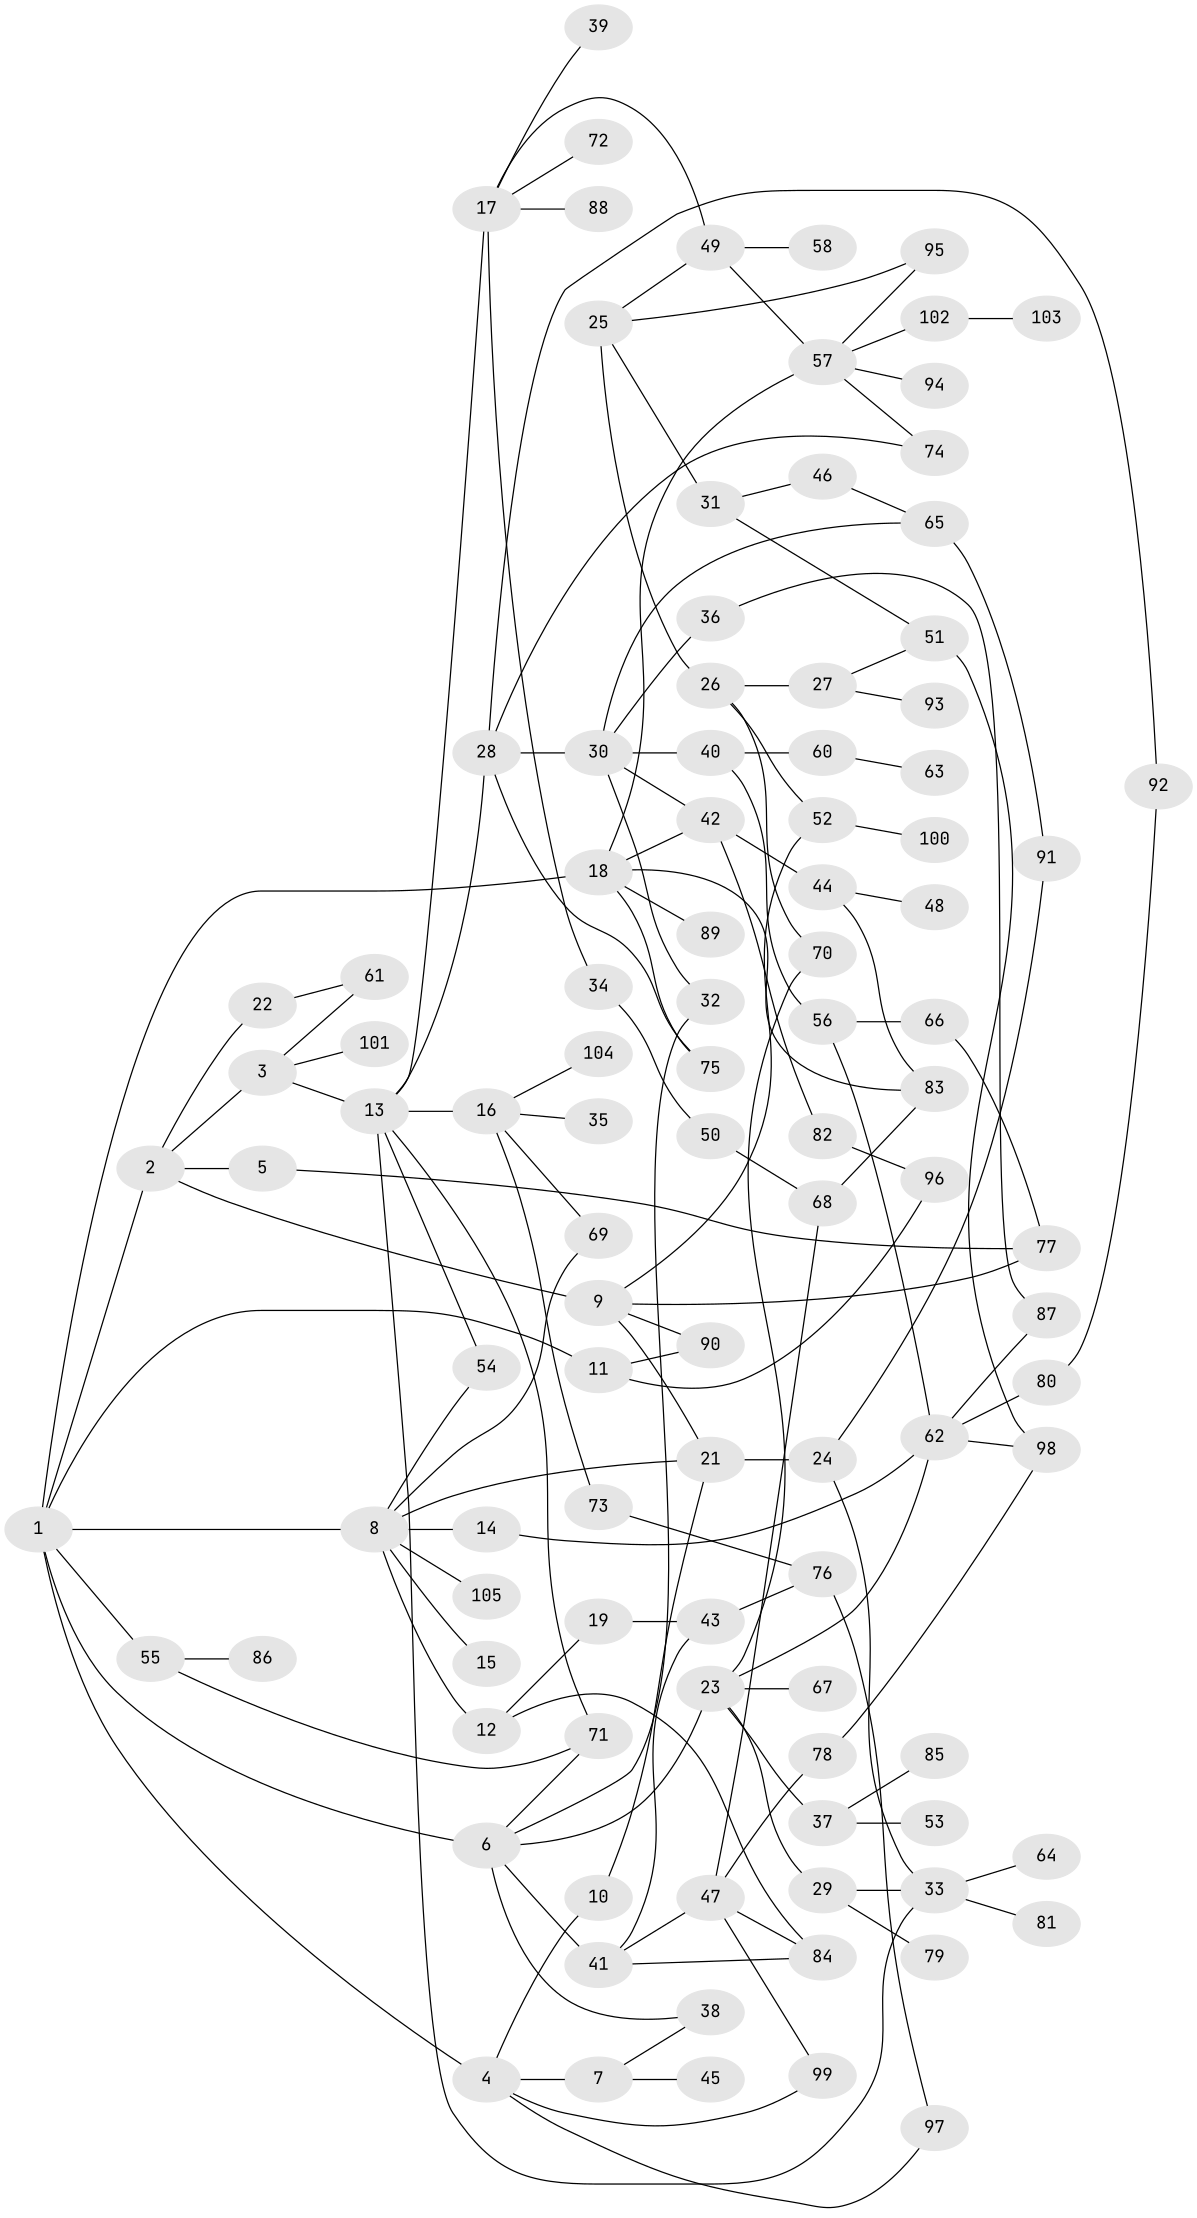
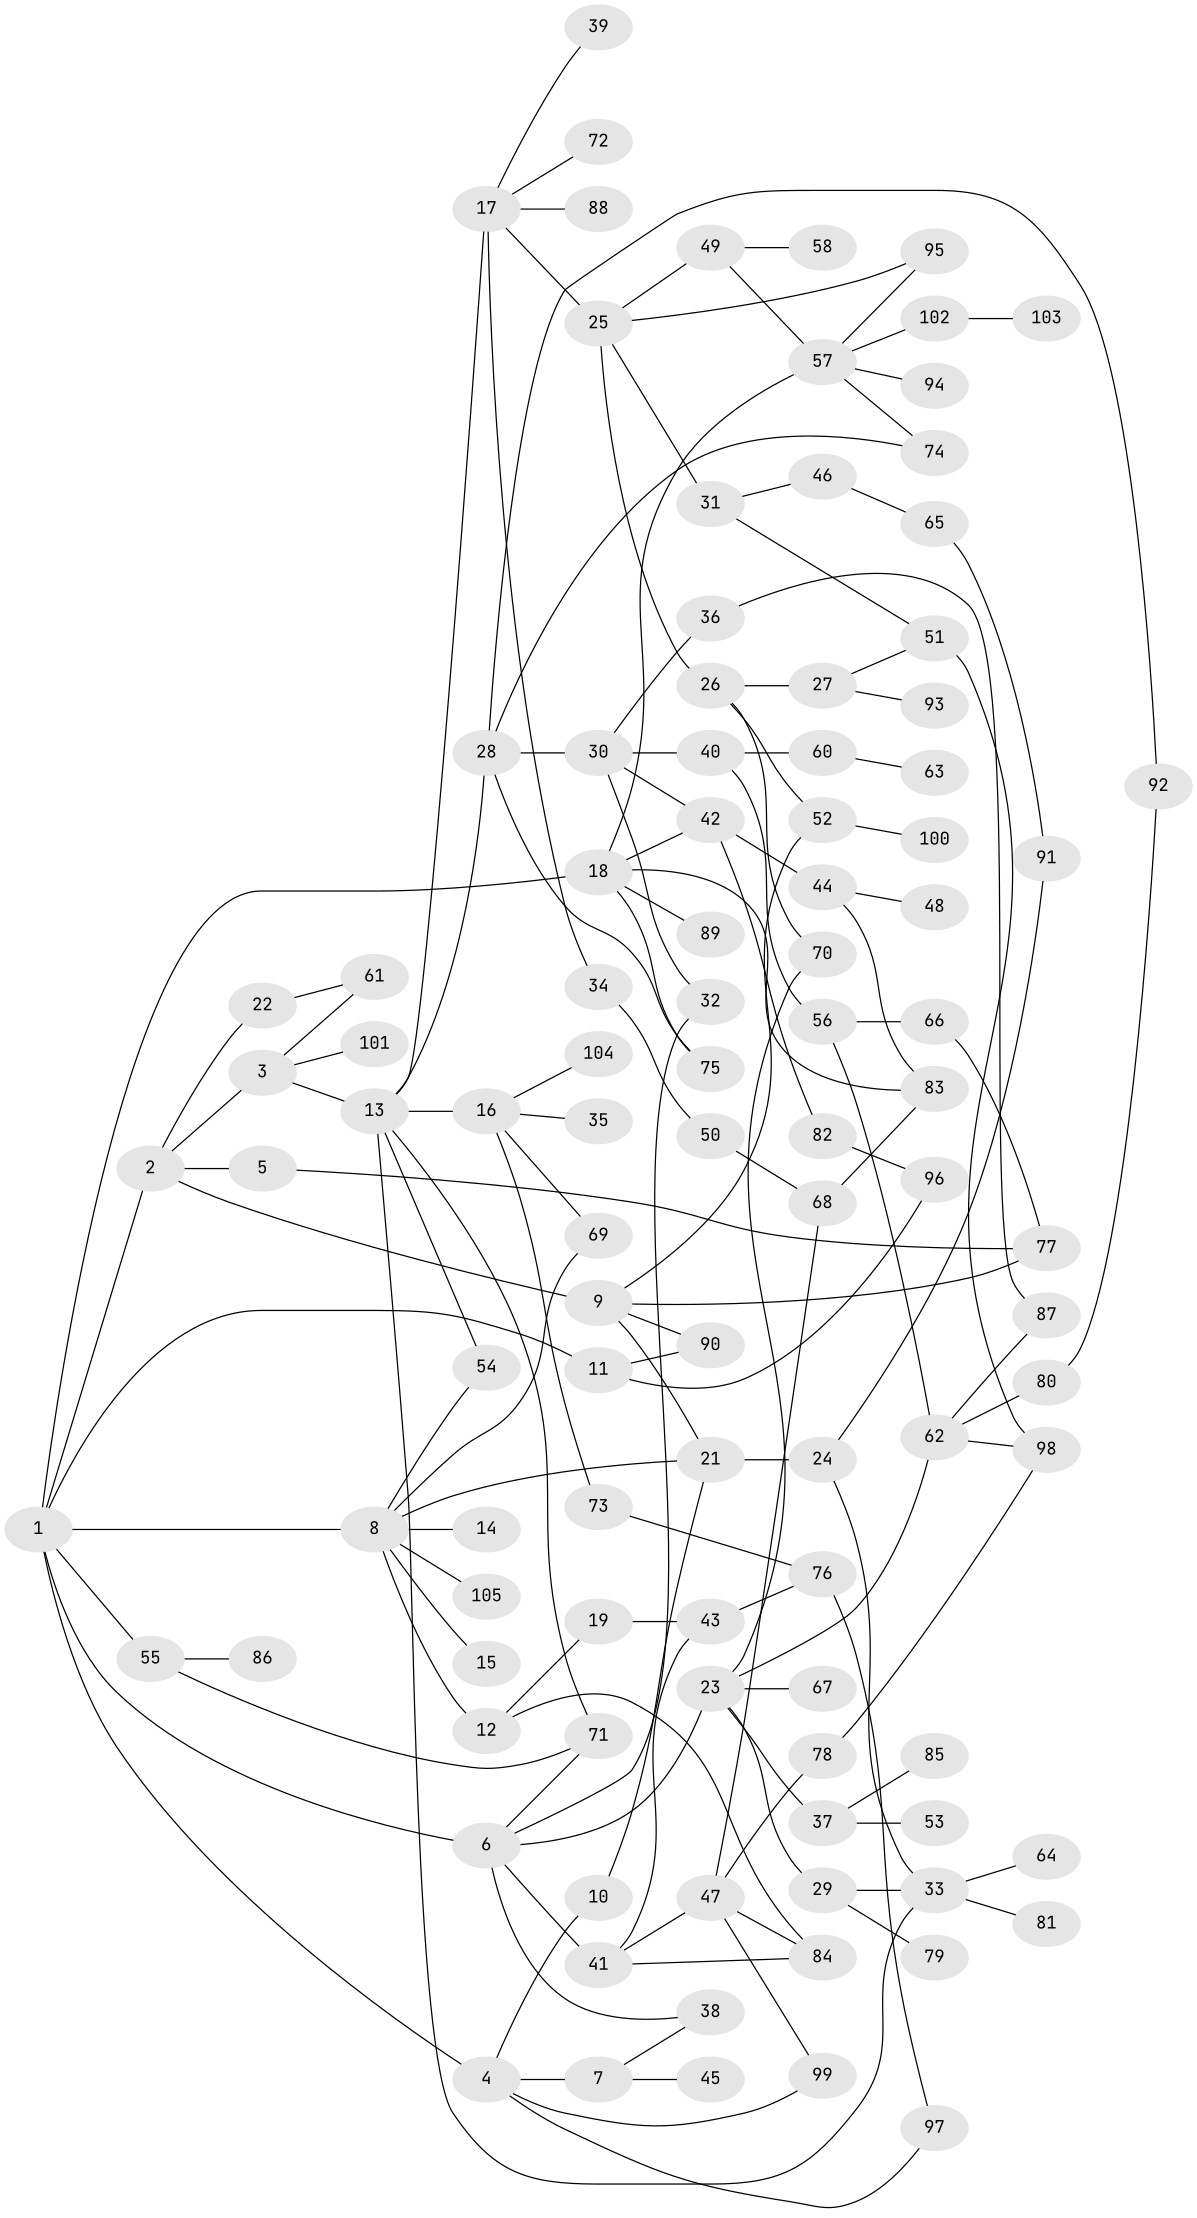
(616, 101) -> (543, 267)
(706, 565) -> none
(736, 1536) -> none
